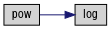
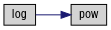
(52, 15) -> (48, 15)
